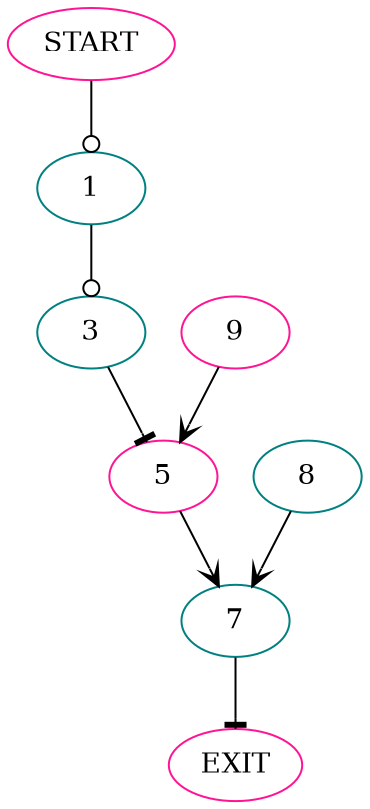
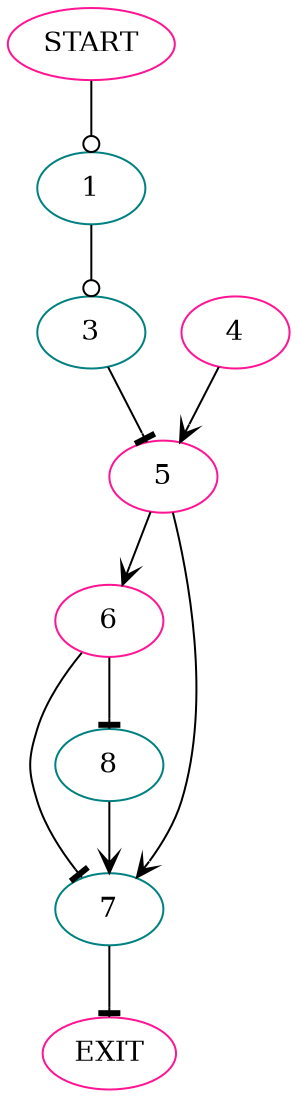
(236, 332) -> (236, 332)
none -> (109, 621)
